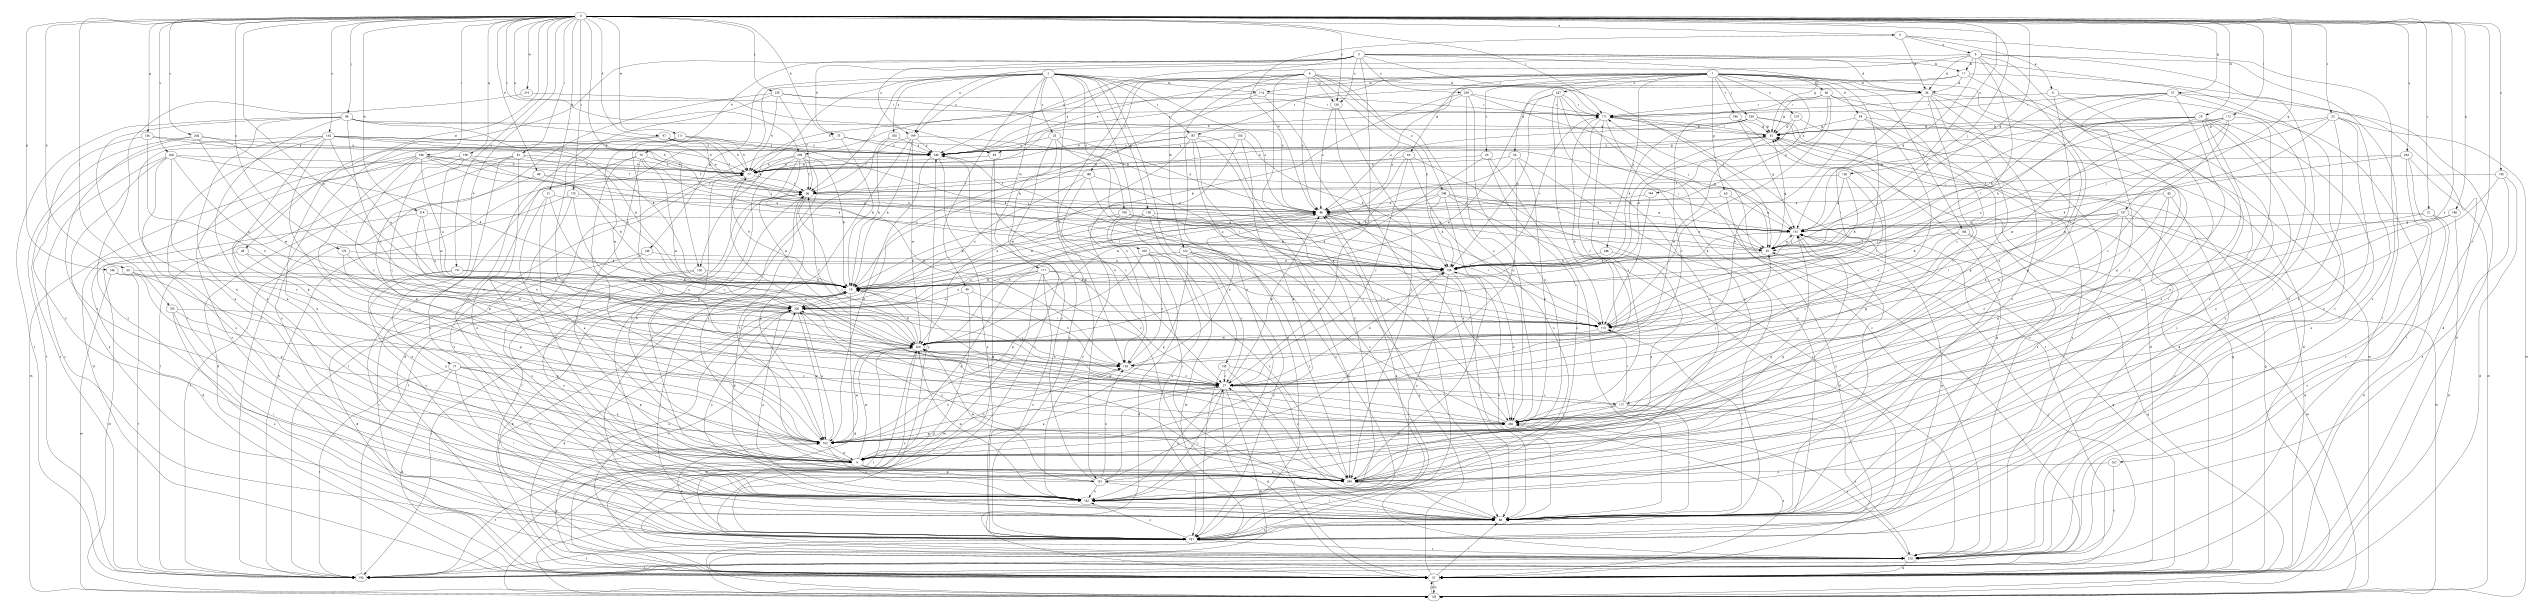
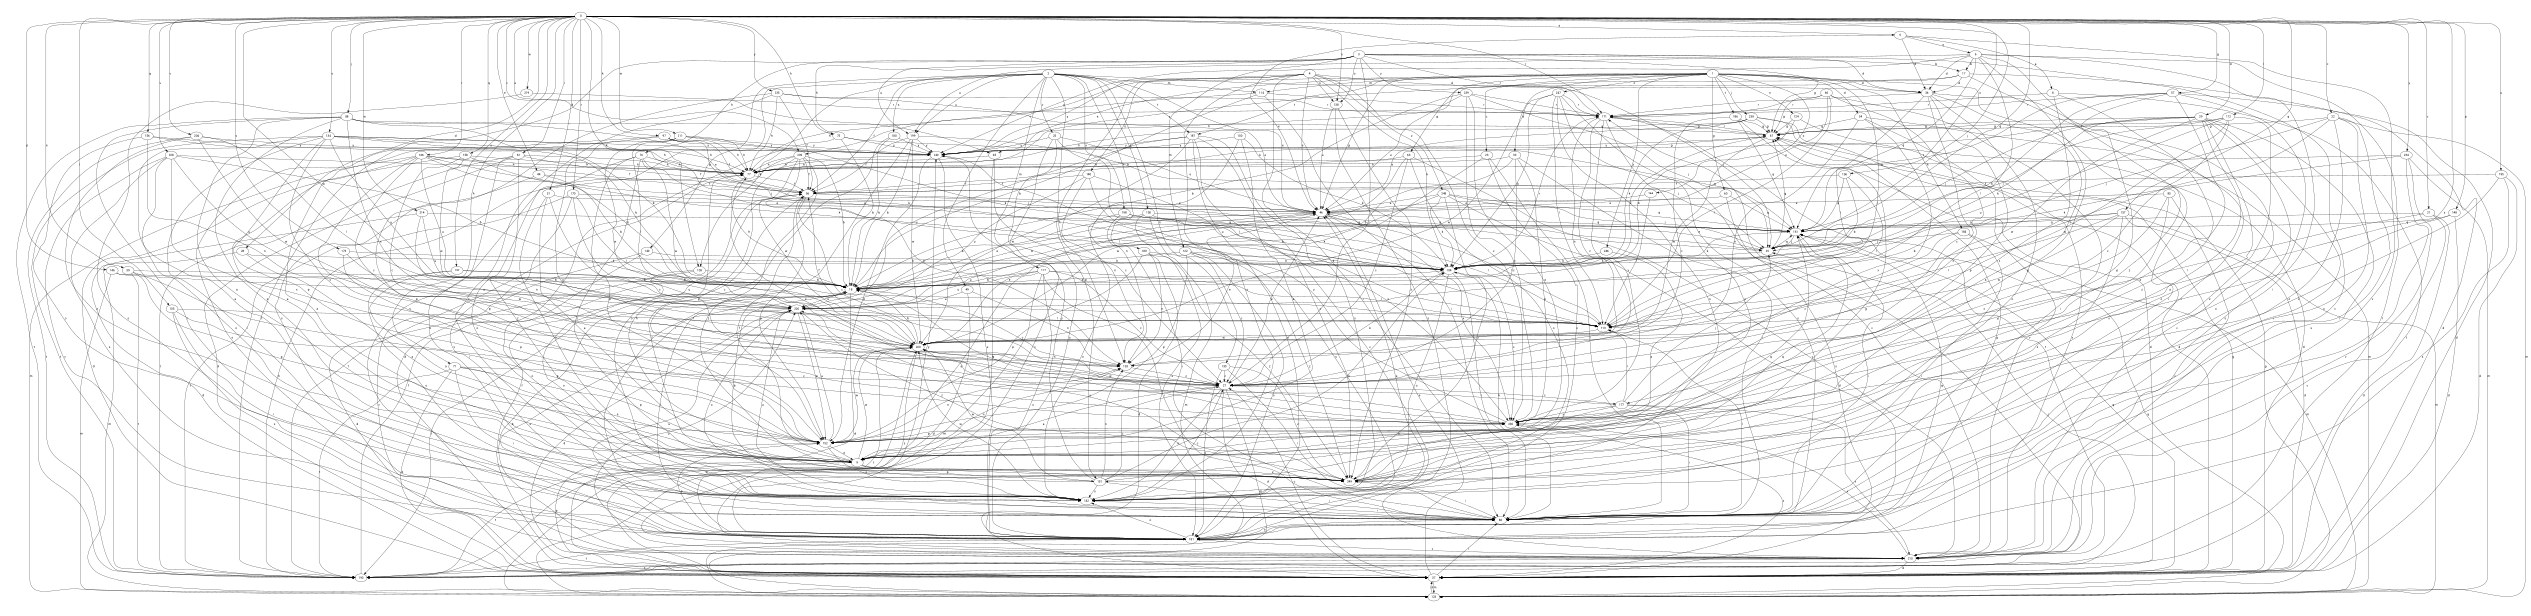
(1771, 77) -> (1372, 103)
none -> (1067, 300)
(2114, 463) -> none
